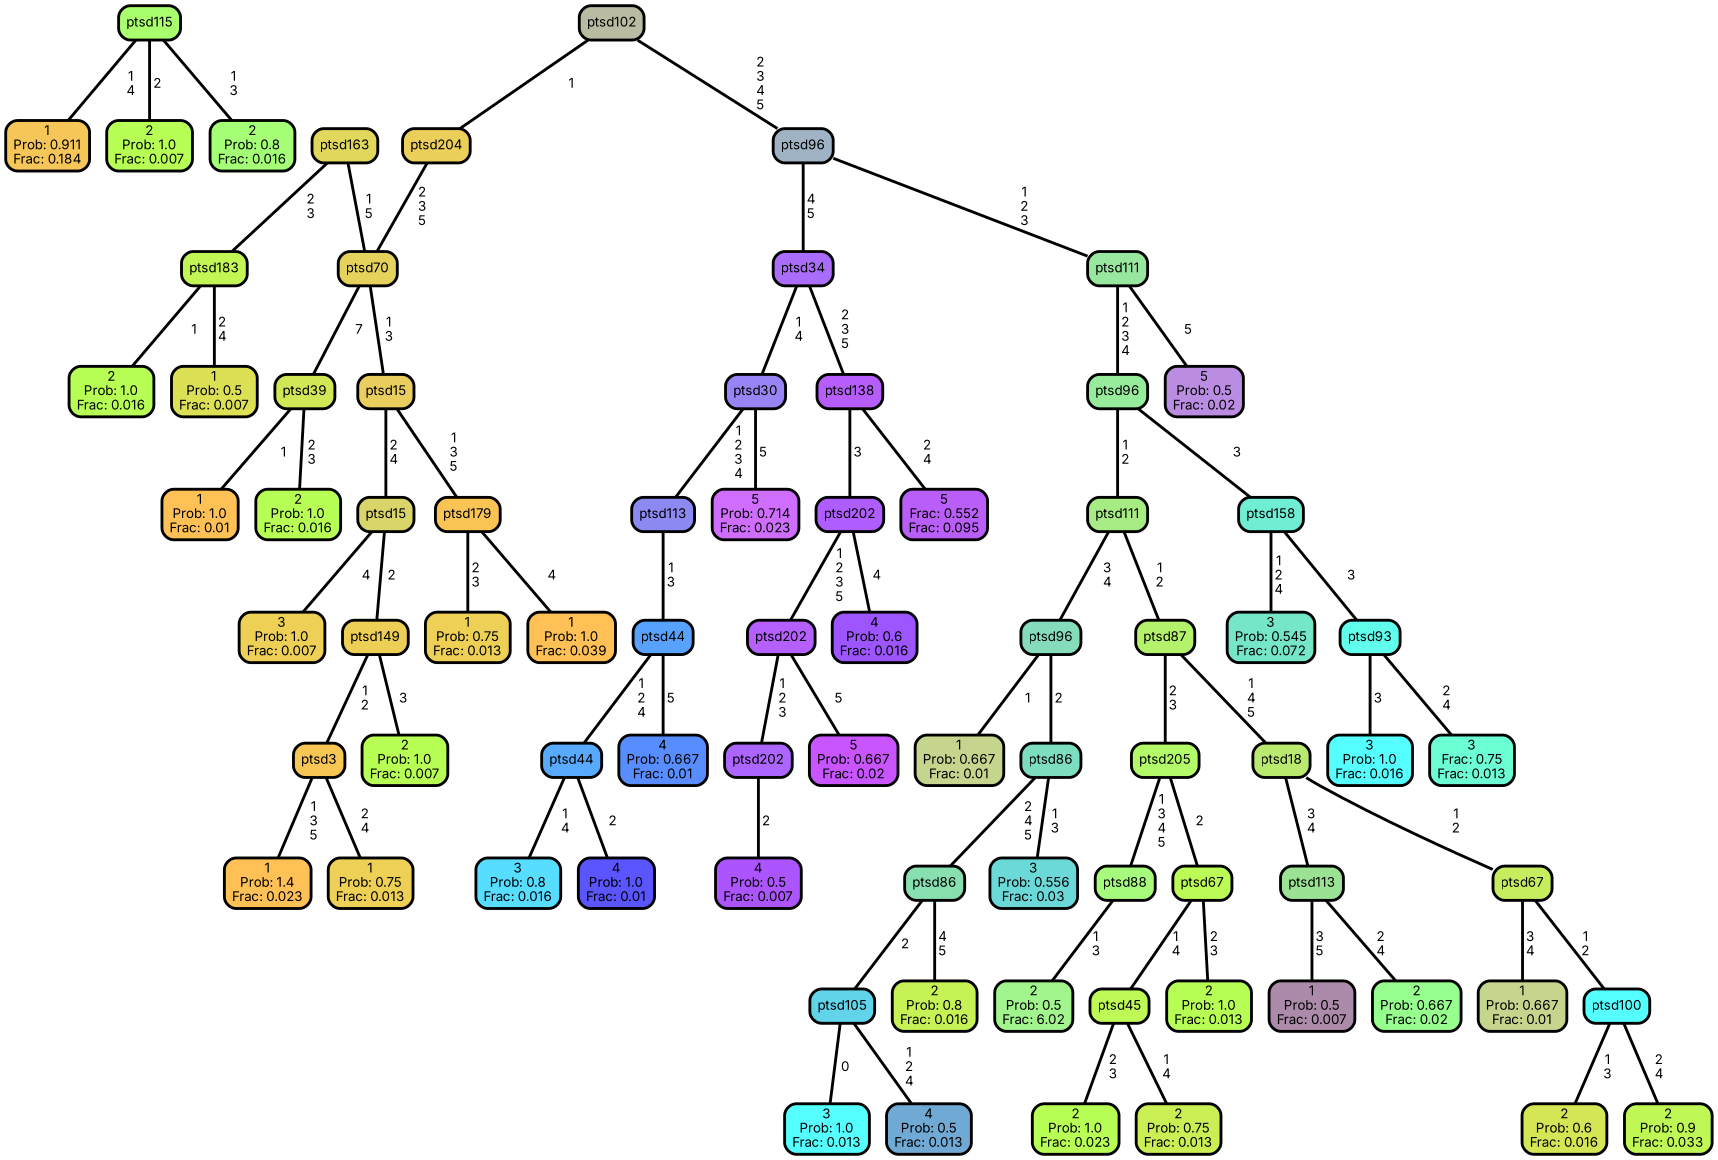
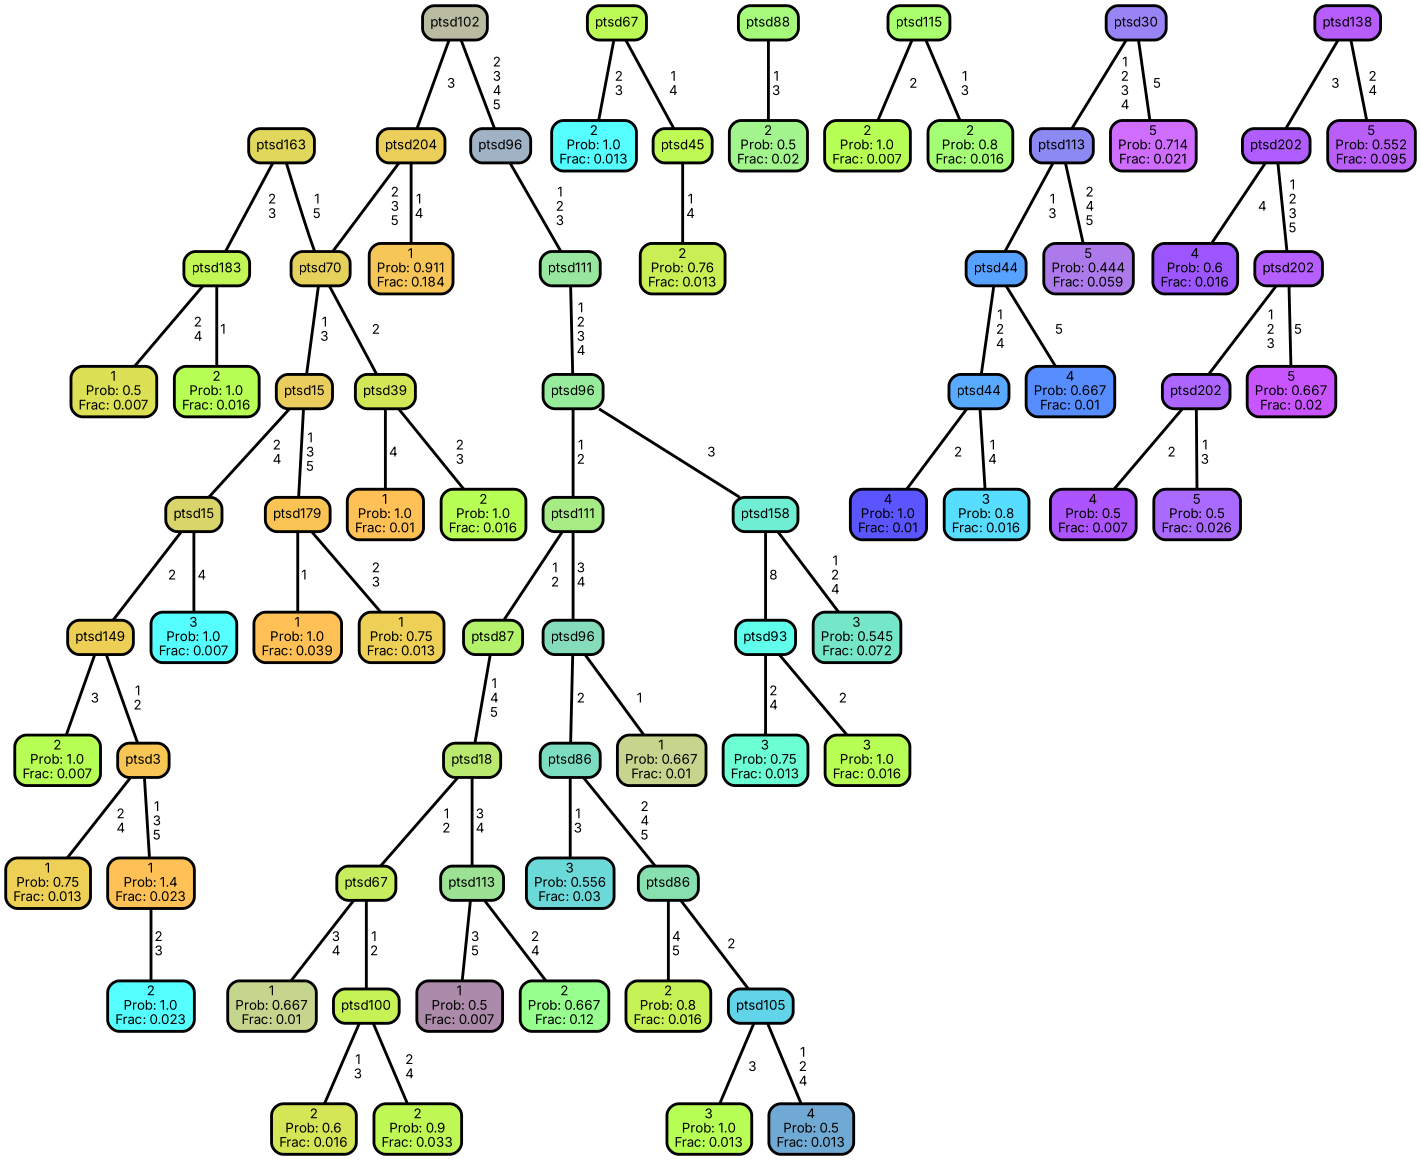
(102, 80) -> (411, 203)
(570, 84) -> (450, 84)
(803, 269) -> none
none -> (1089, 269)
(358, 330) -> (374, 330)
(1204, 392) -> none
(282, 453) -> (392, 453)
(756, 514) -> (1153, 146)
(944, 514) -> (1372, 146)
none -> (1197, 514)
(550, 576) -> (303, 576)
(1350, 576) -> (772, 576)
(282, 637) -> (194, 637)
(1376, 699) -> (841, 699)
(1165, 760) -> none
(1370, 760) -> (868, 760)
(1472, 760) -> (766, 760)
(1034, 1006) -> (768, 146)
(1209, 1006) -> (594, 146)
(1417, 1006) -> (565, 1006)
(1617, 1006) -> (366, 1006)
(1099, 1064) -> (151, 945)
(844, 1068) -> (751, 1068)
(827, 1129) -> (709, 1129)
(1076, 1129) -> (151, 1006)
(1179, 1129) -> (683, 269)
